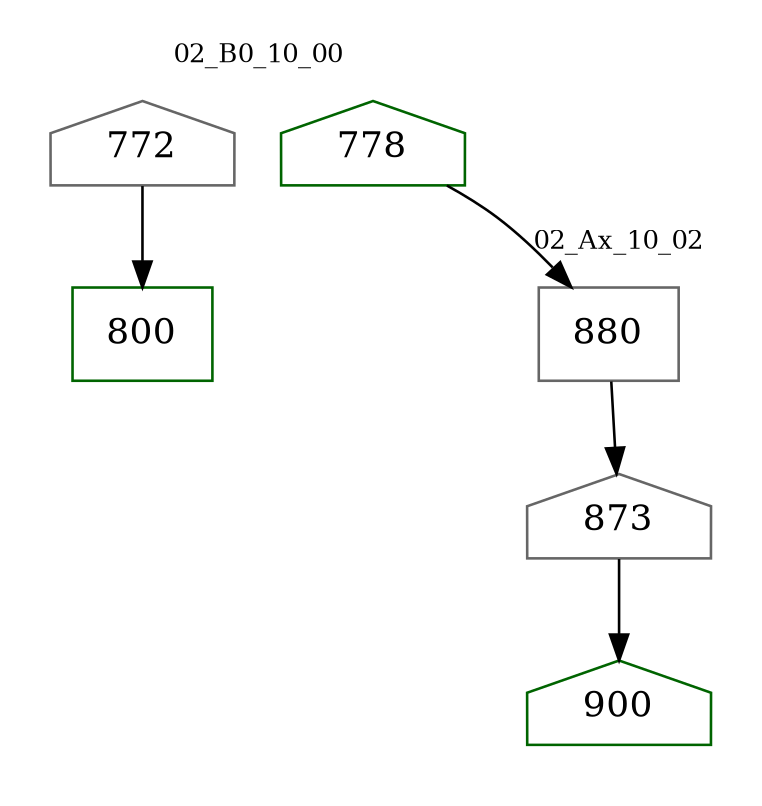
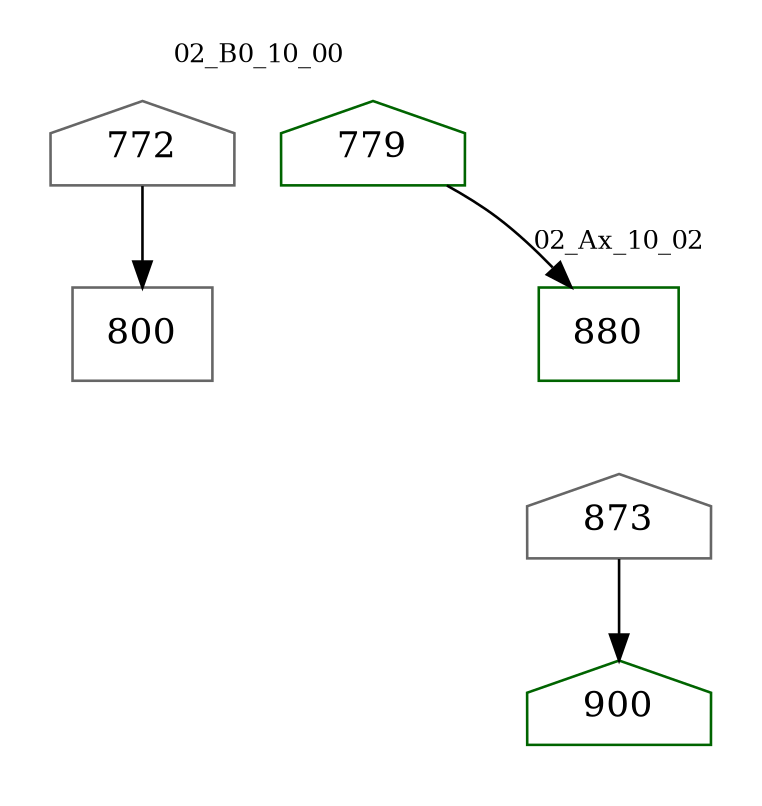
(373, 148) -> (373, 148)
(142, 334) -> (142, 334)
(609, 334) -> (609, 334)
(613, 415) -> none
